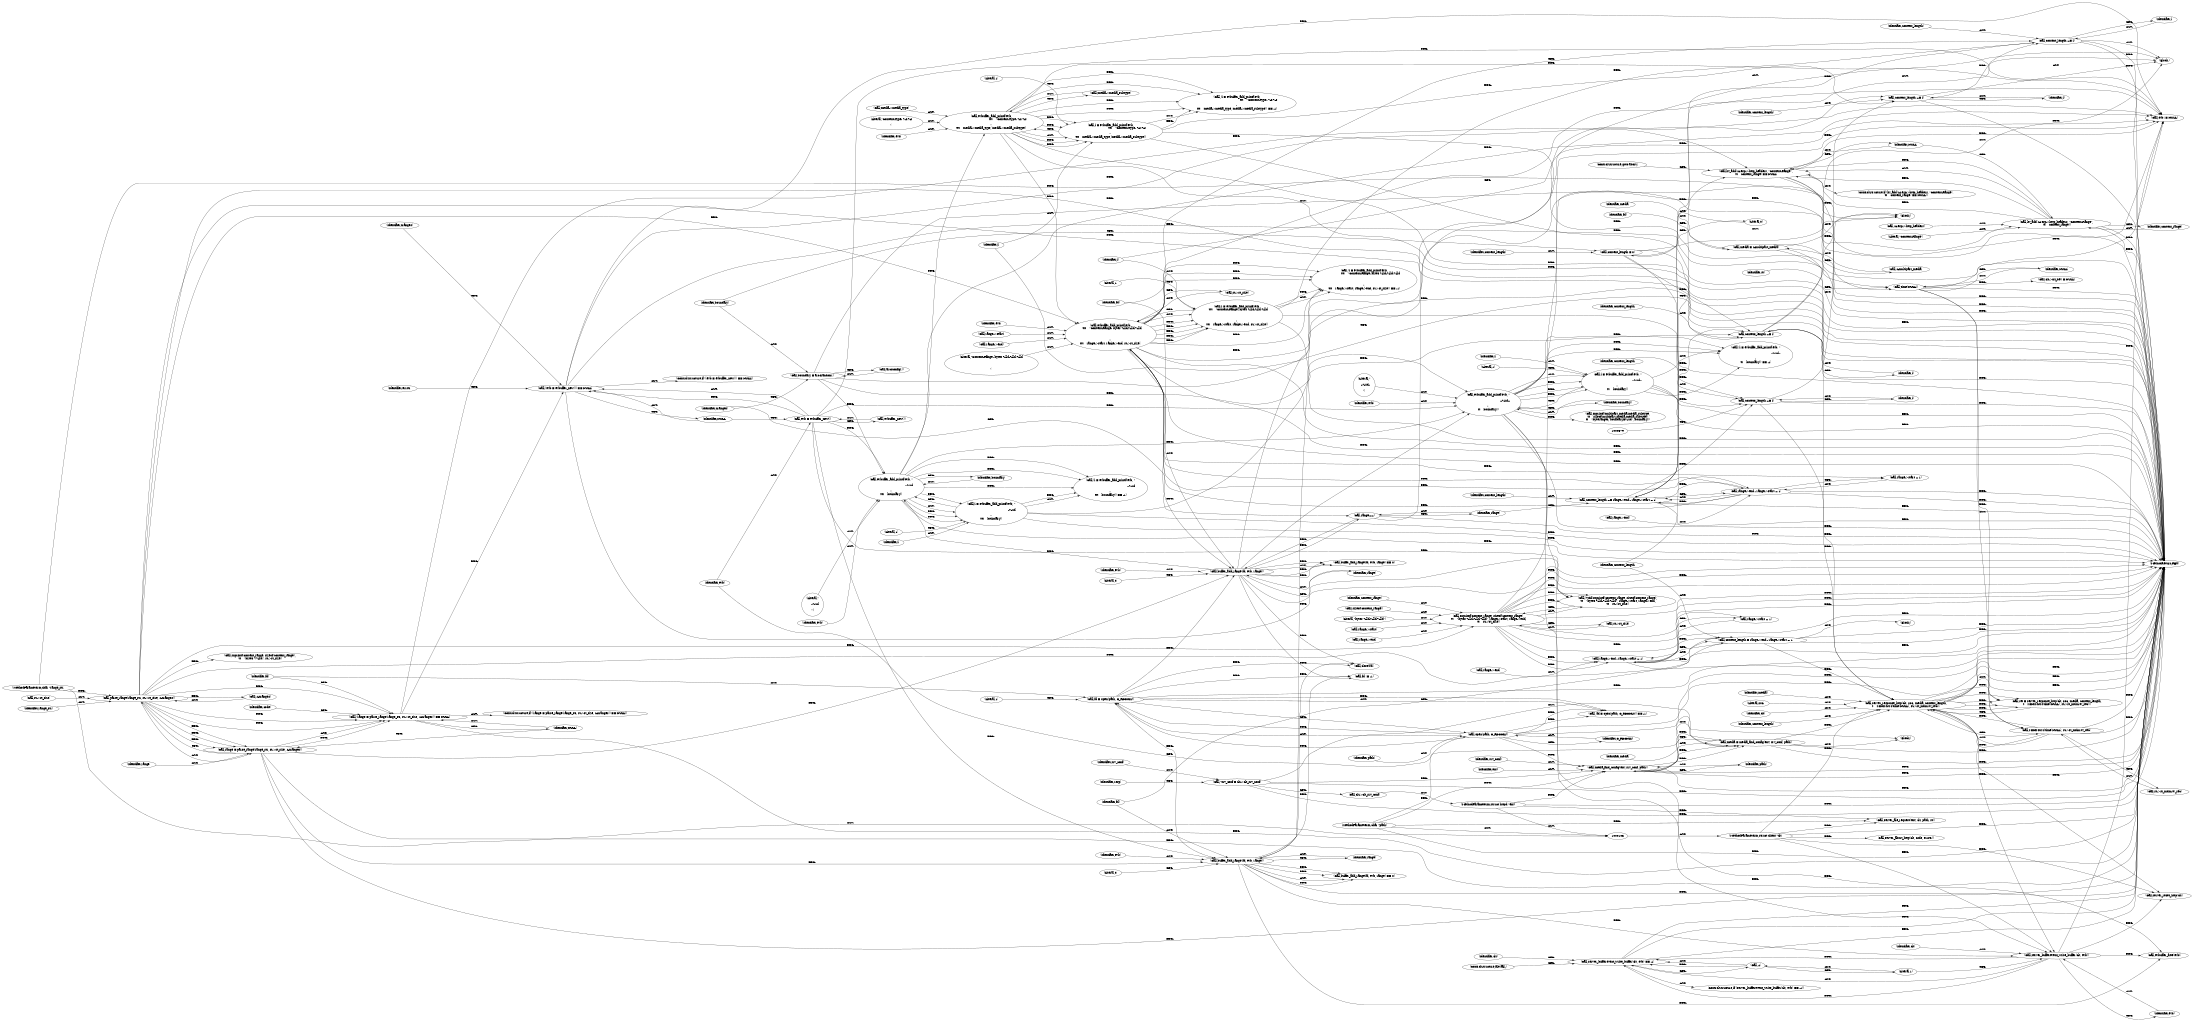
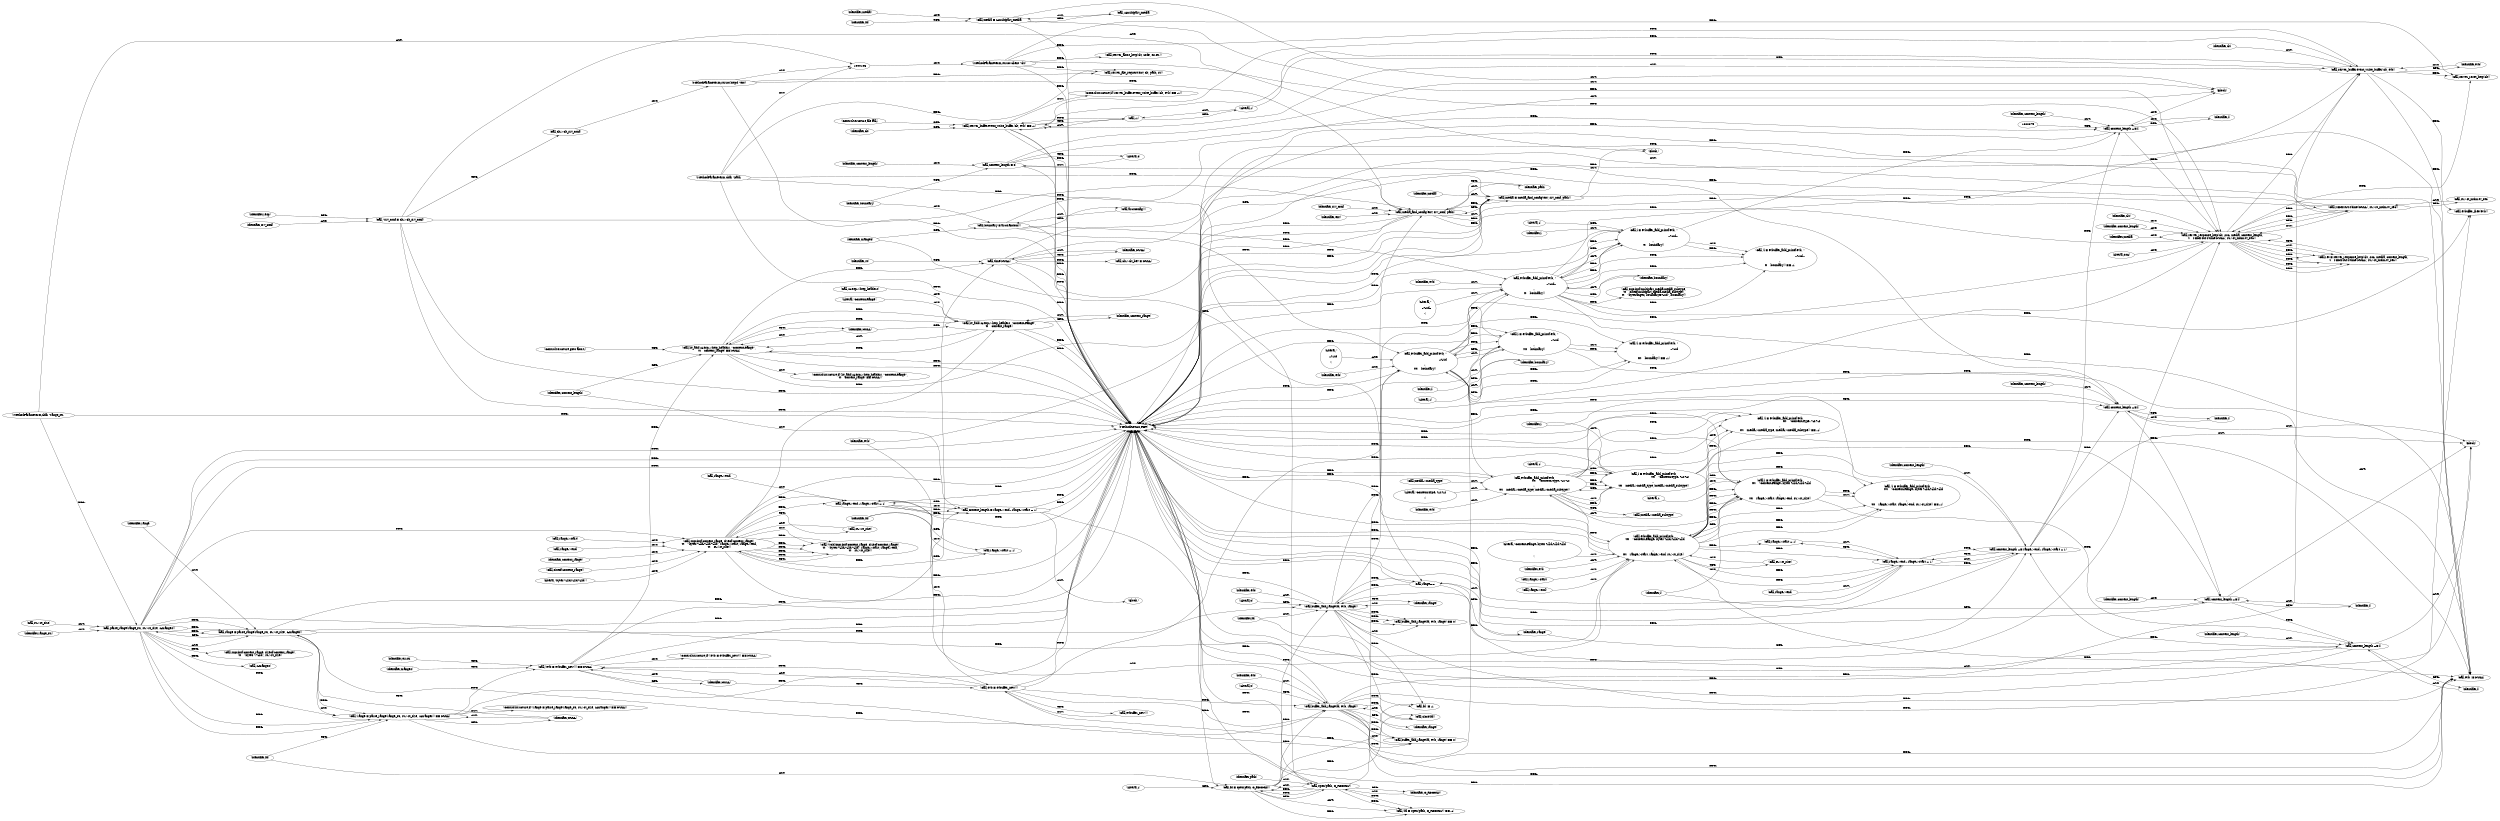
(1684, 685) -> (1201, 658)
(211, 701) -> none
(260, 707) -> none
